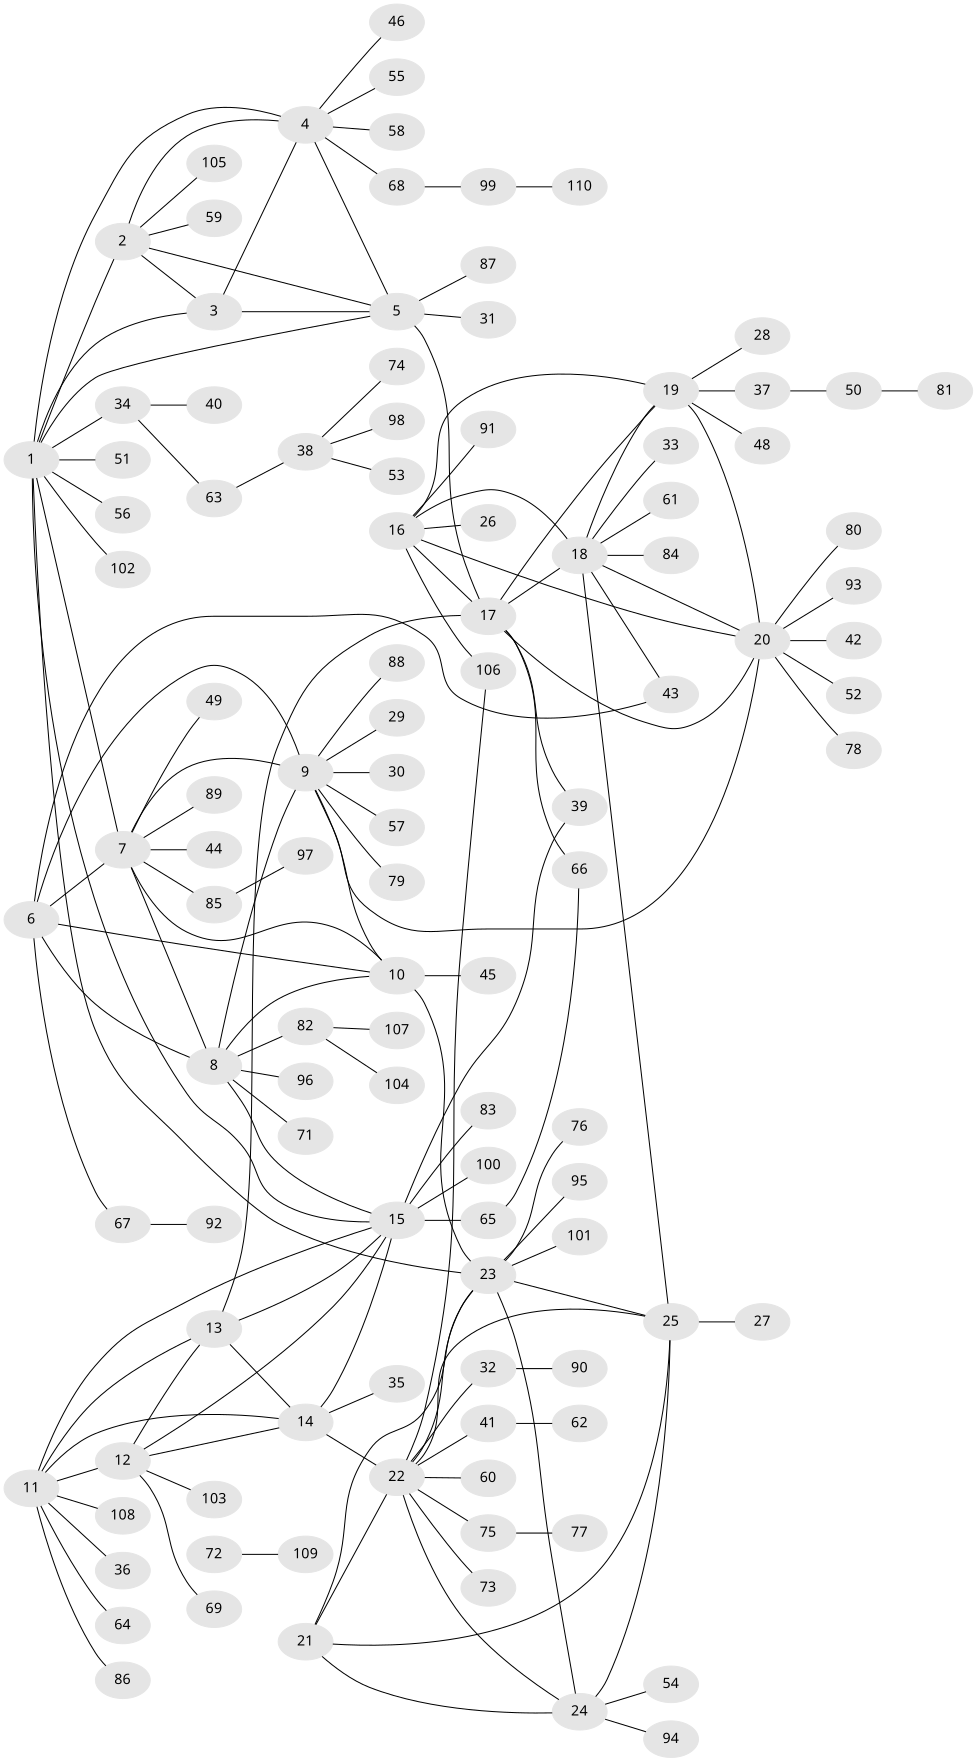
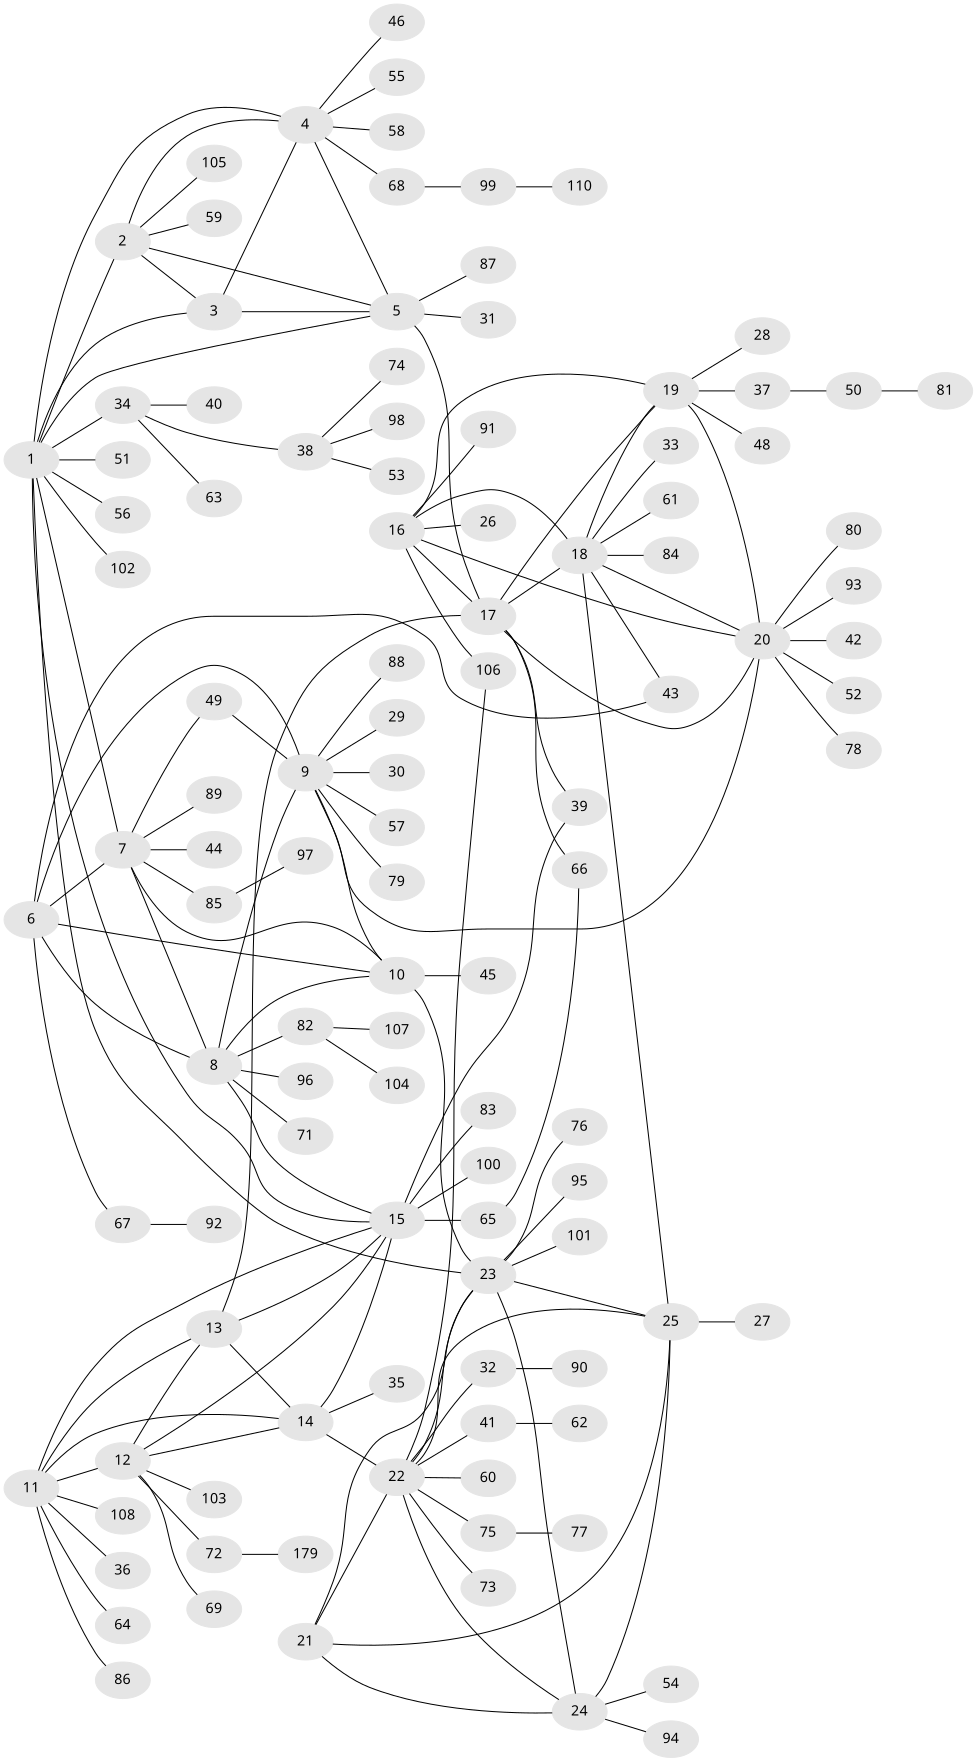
(260, 475) -> (210, 438)
(191, 766) -> (260, 737)
none -> (169, 1508)
(306, 1554) -> (306, 1554)
